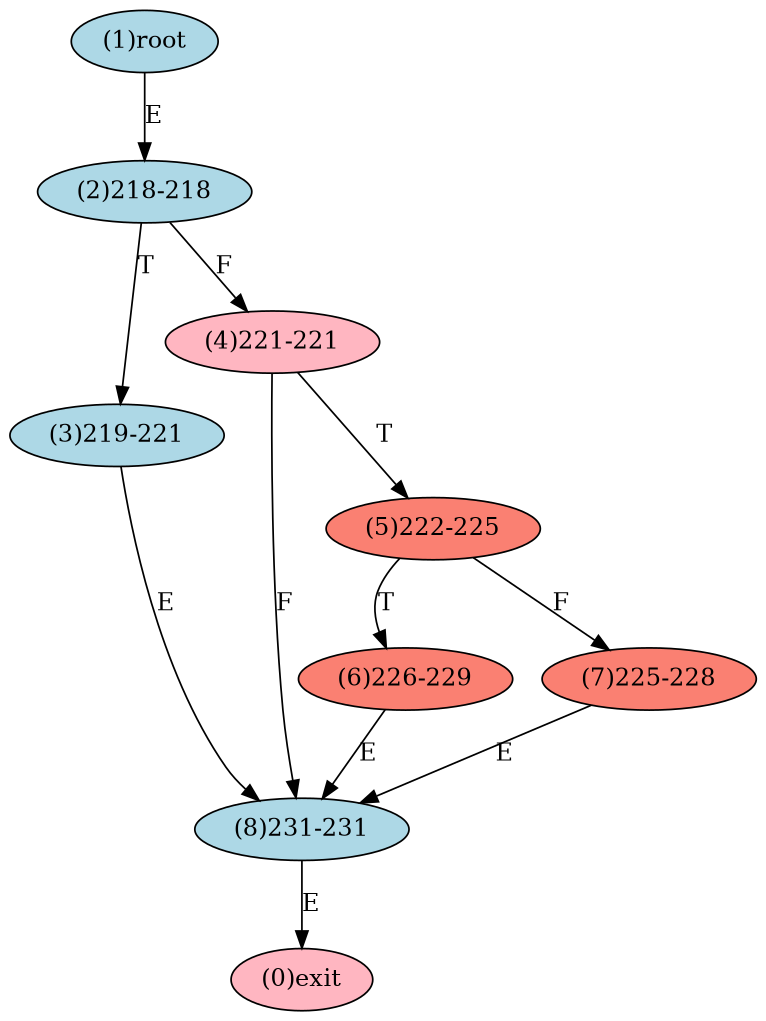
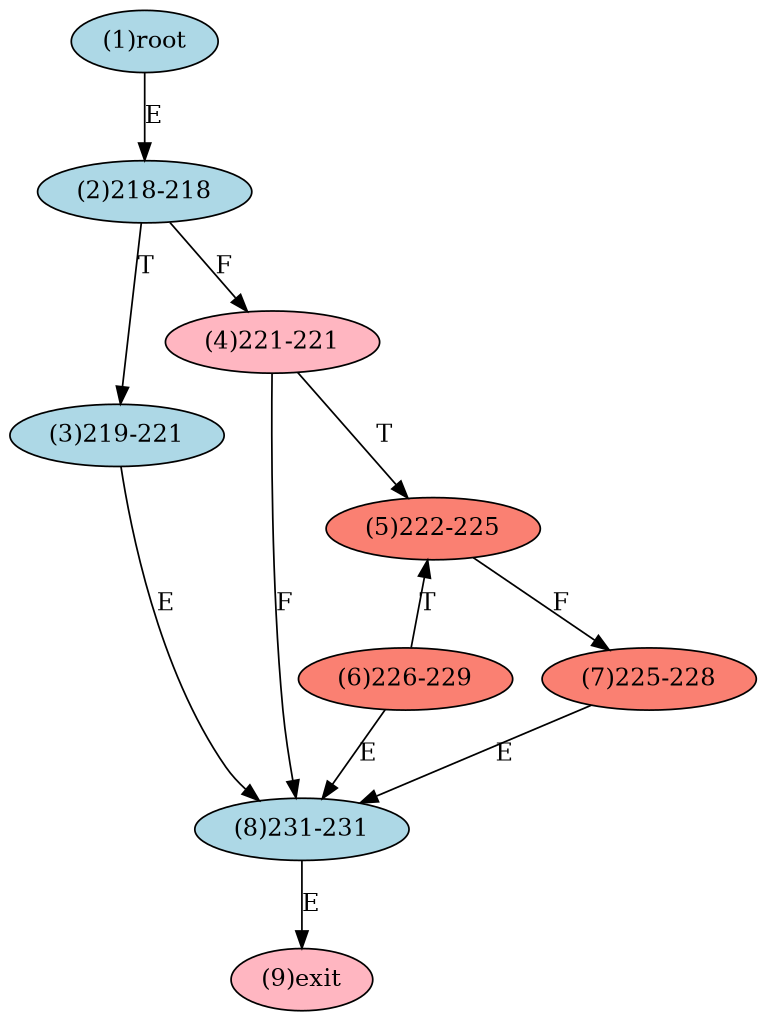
(377, 592) -> (418, 613)
(302, 980) -> (302, 980)
